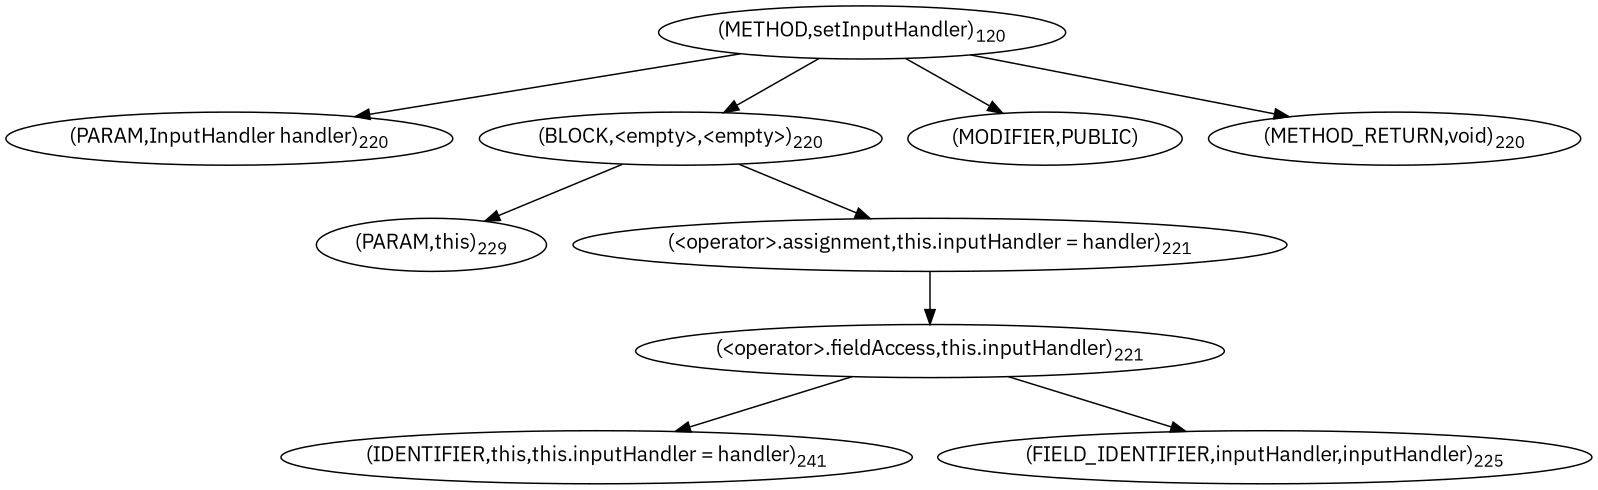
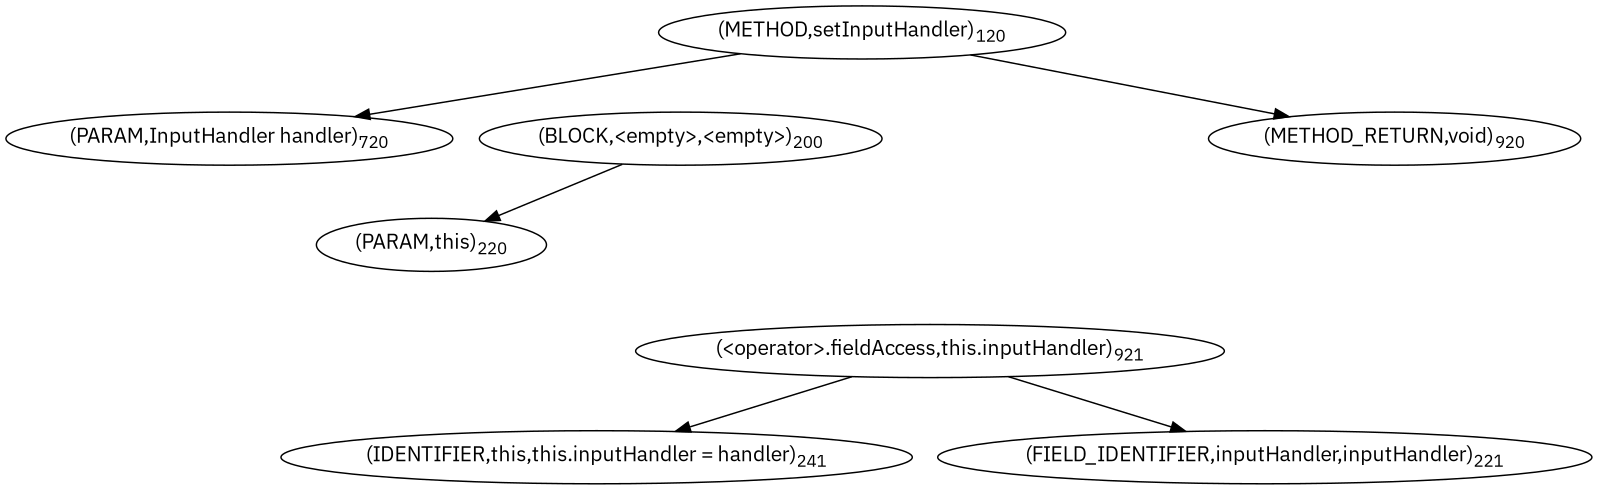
(778, 82) -> none
(374, 136) -> (374, 136)
(808, 136) -> (808, 136)
(1510, 136) -> (1510, 136)
(1045, 139) -> none
(493, 243) -> (493, 243)
(930, 245) -> none
(1129, 349) -> (1129, 349)
(1489, 455) -> (1489, 455)
